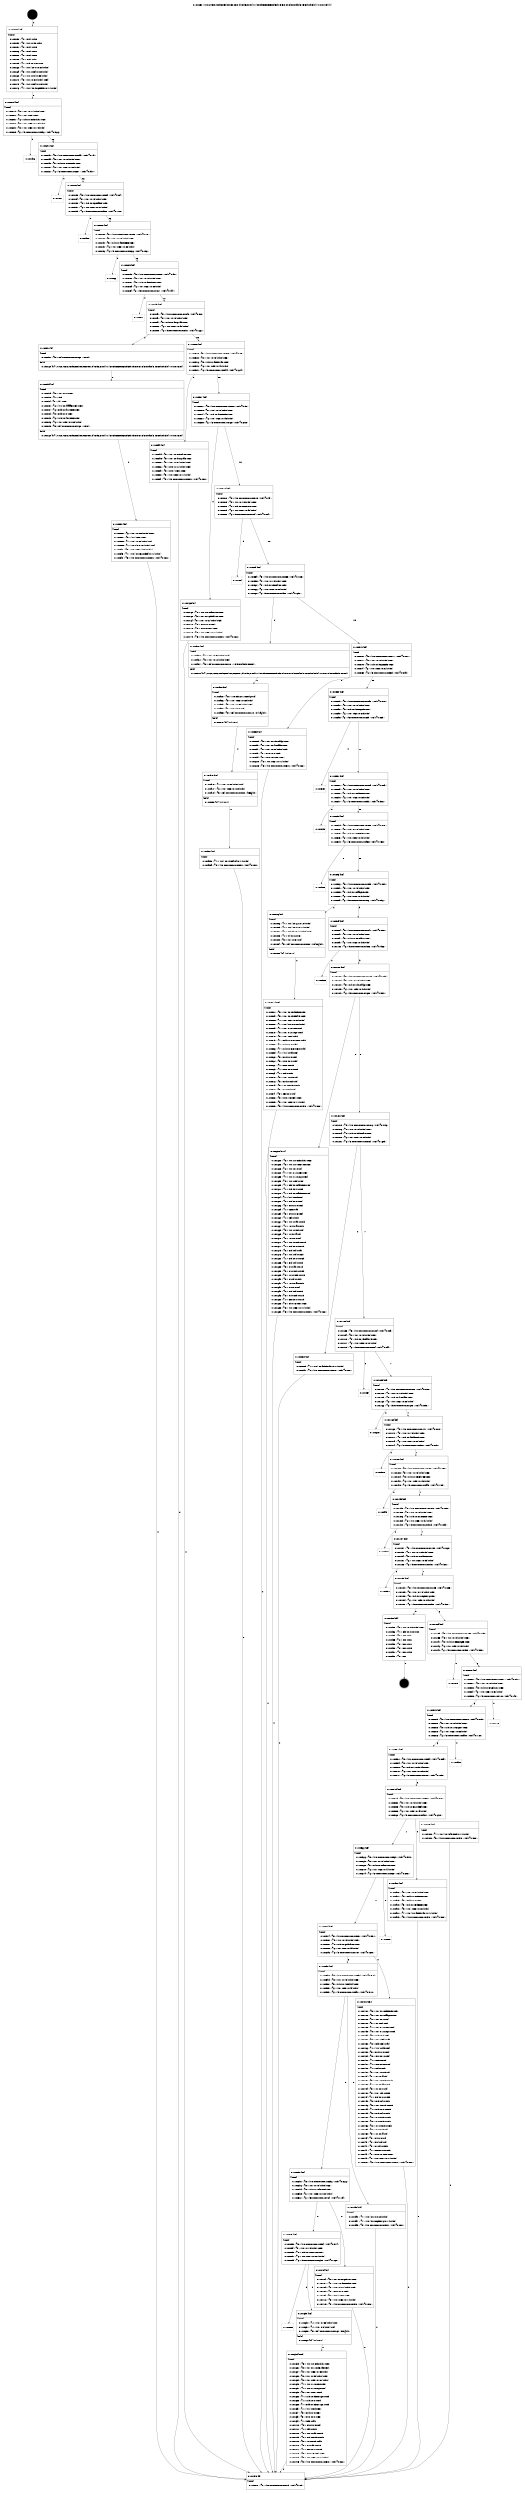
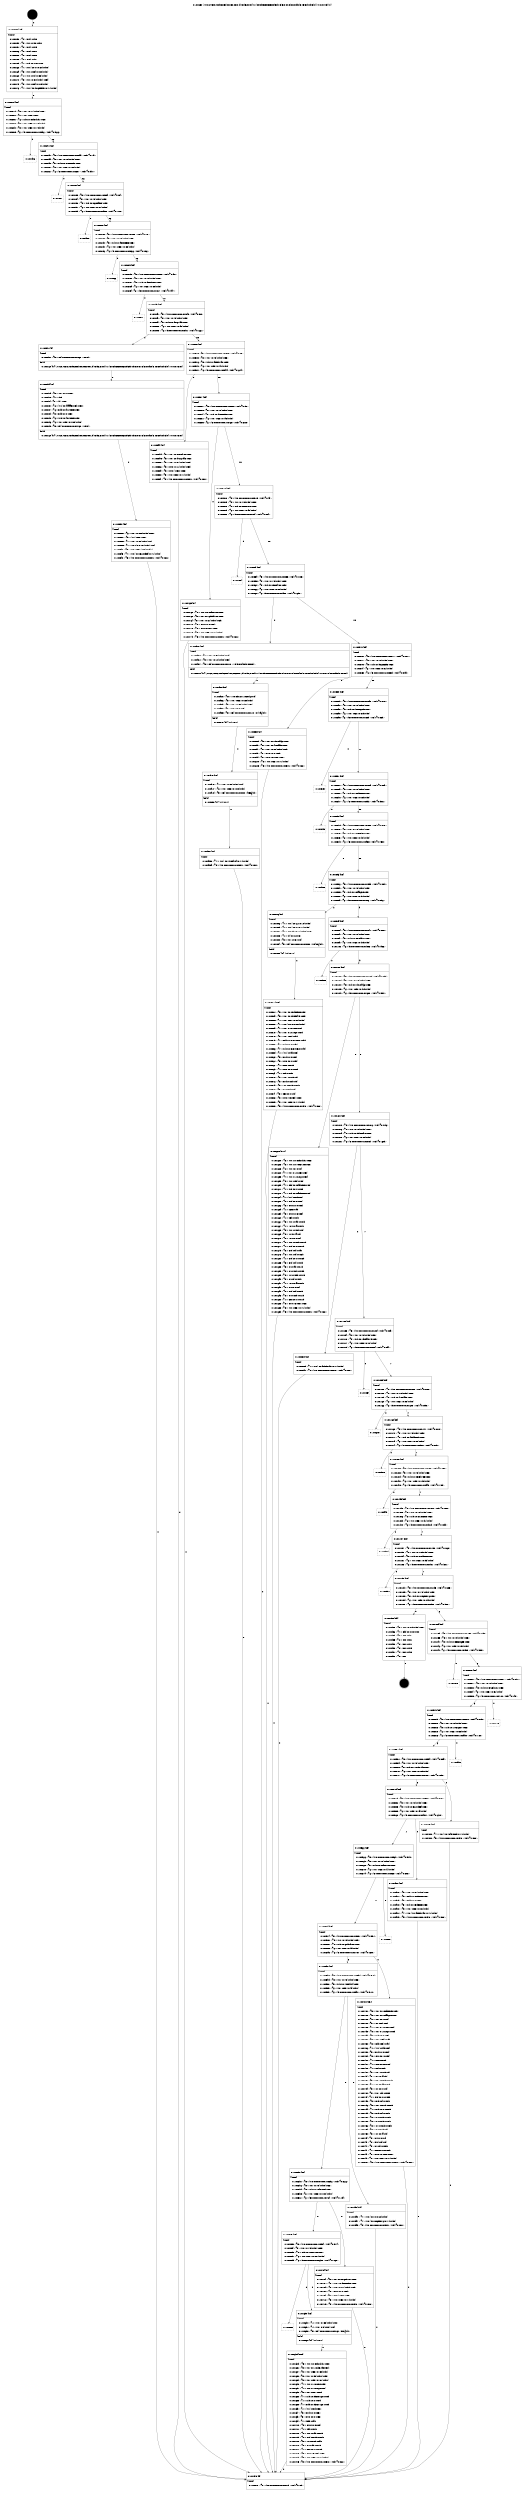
none -> (451, 1799)
